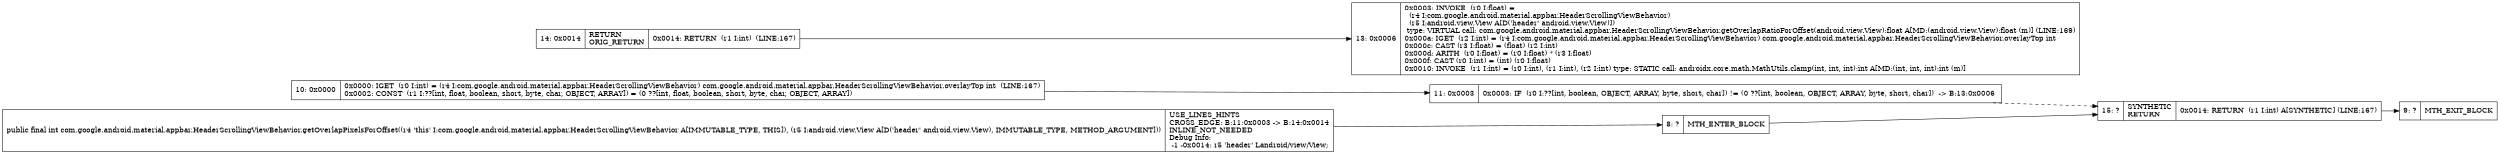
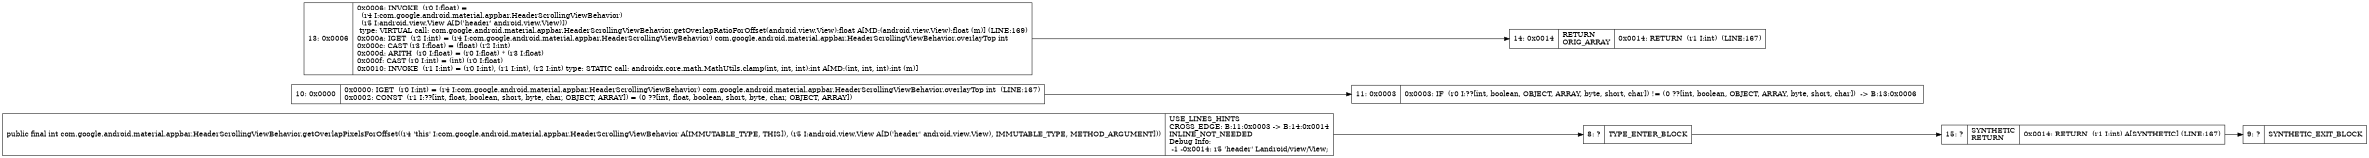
(1461, 8) -> (413, 8)
(1073, 39) -> (1268, 39)
(617, 42) -> (1586, 42)
(2043, 104) -> none
(2459, 111) -> (2315, 134)
(1726, 124) -> (1648, 134)
